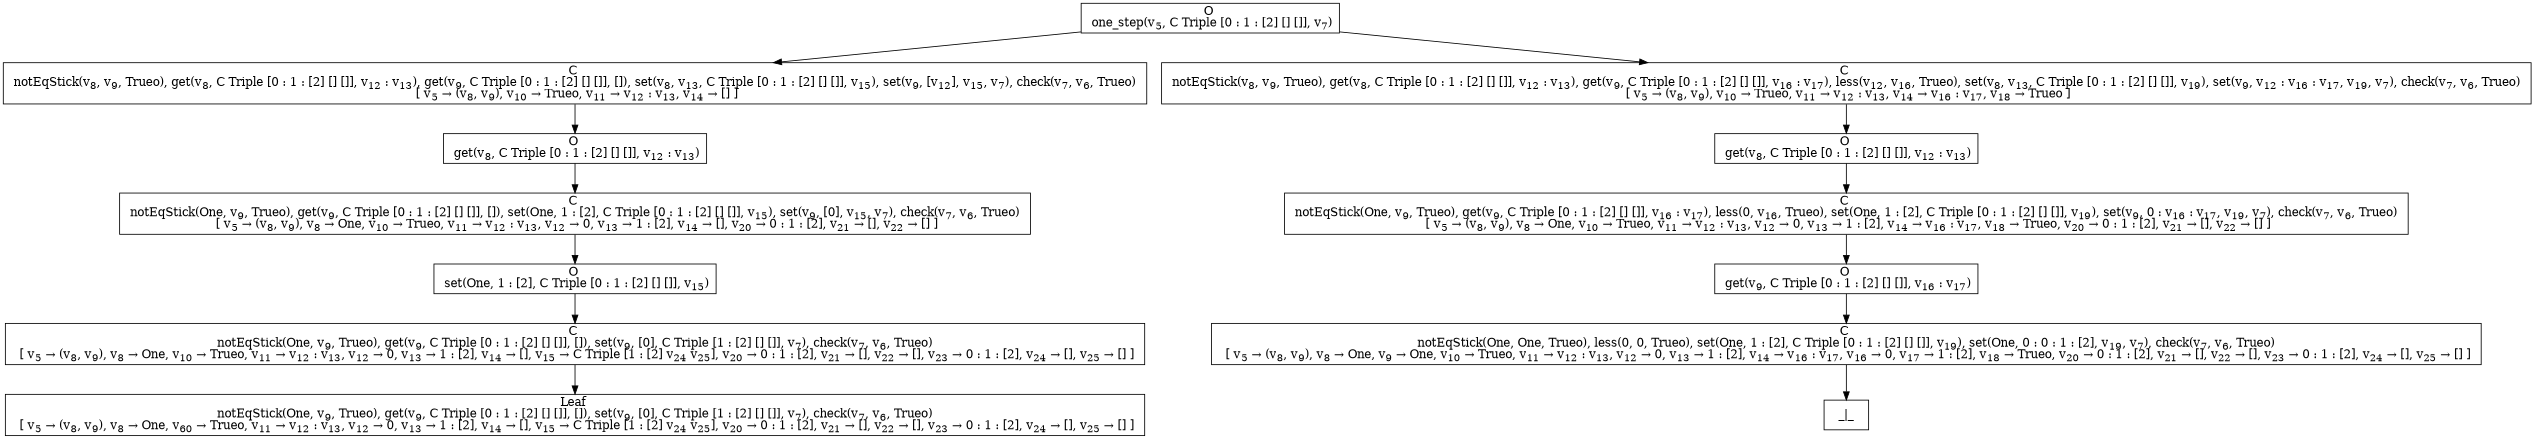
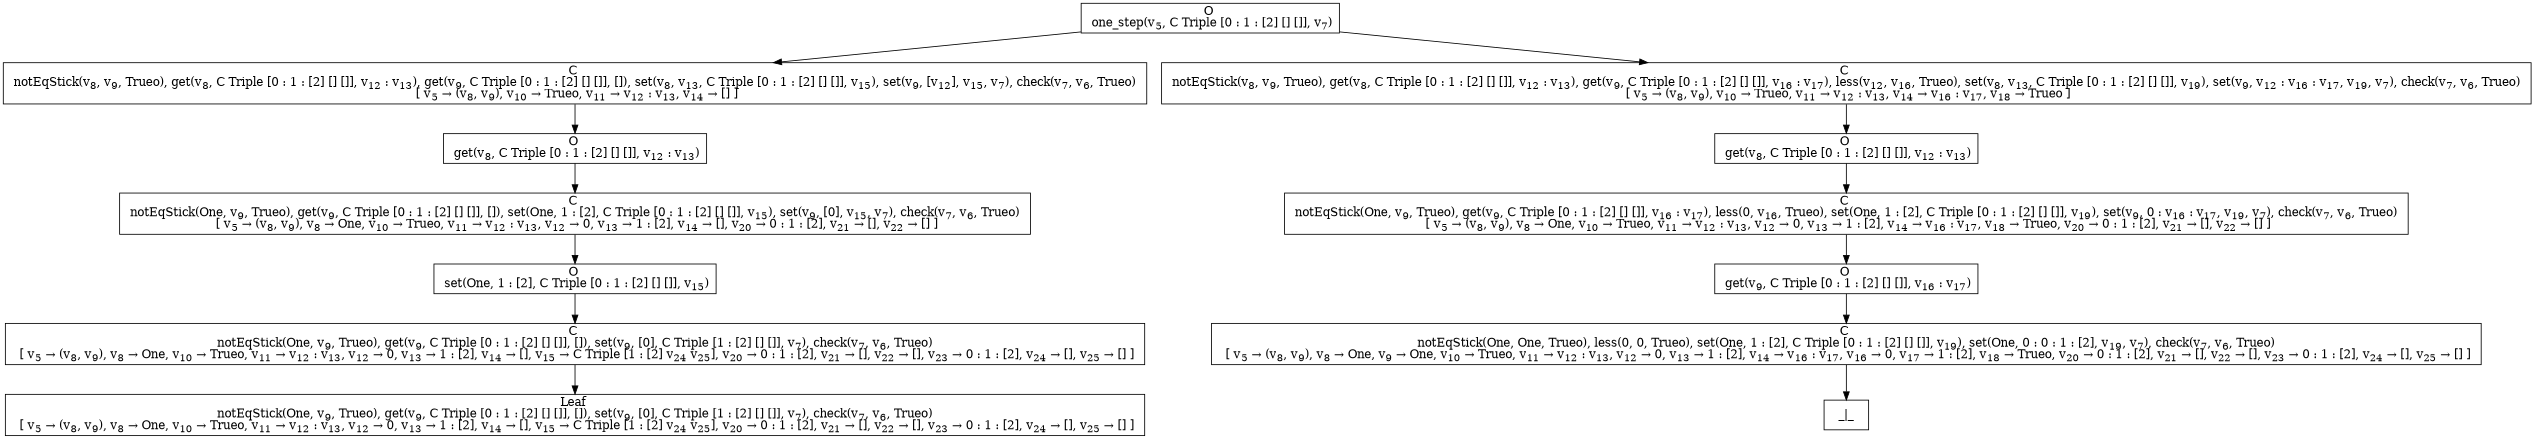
(186, 426) -> (186, 426)
